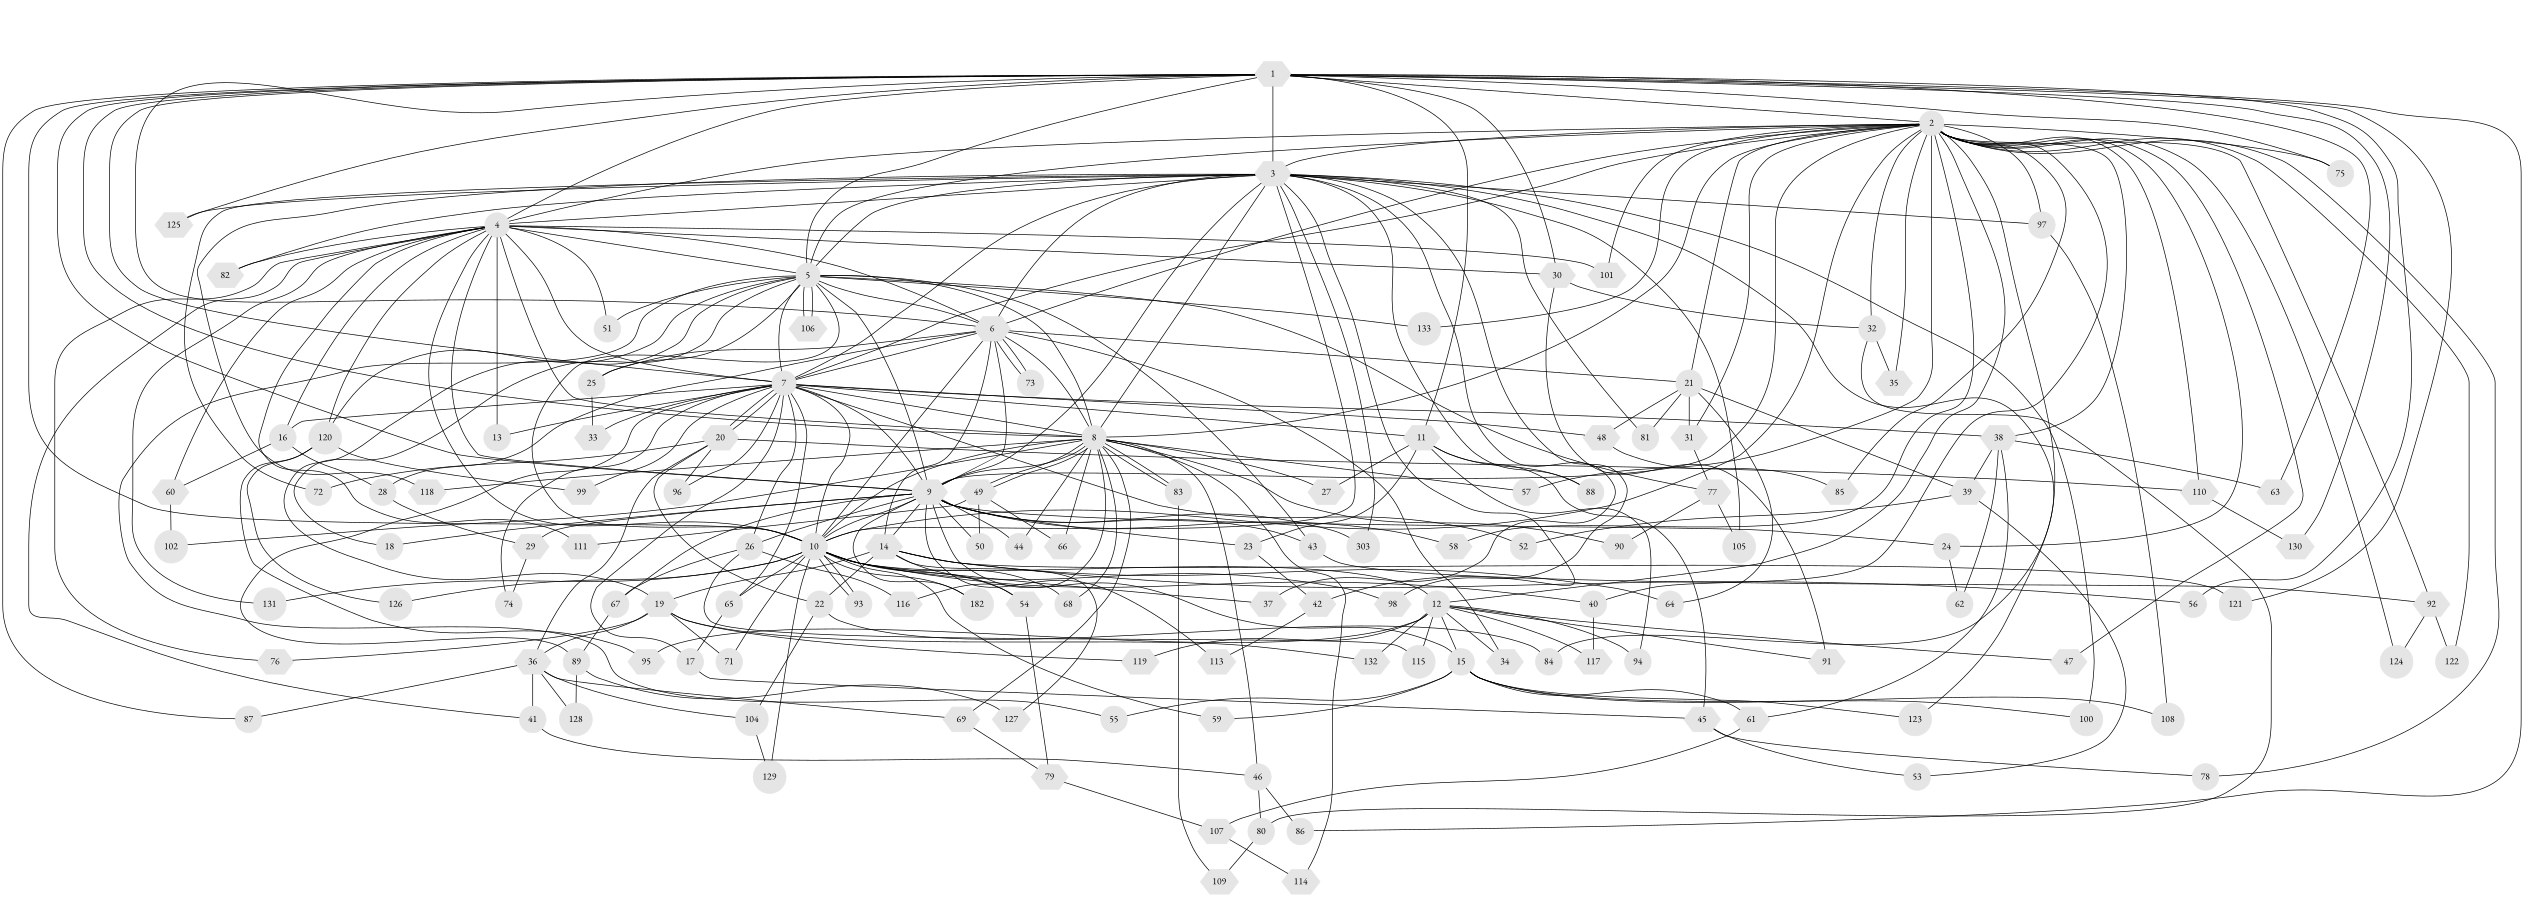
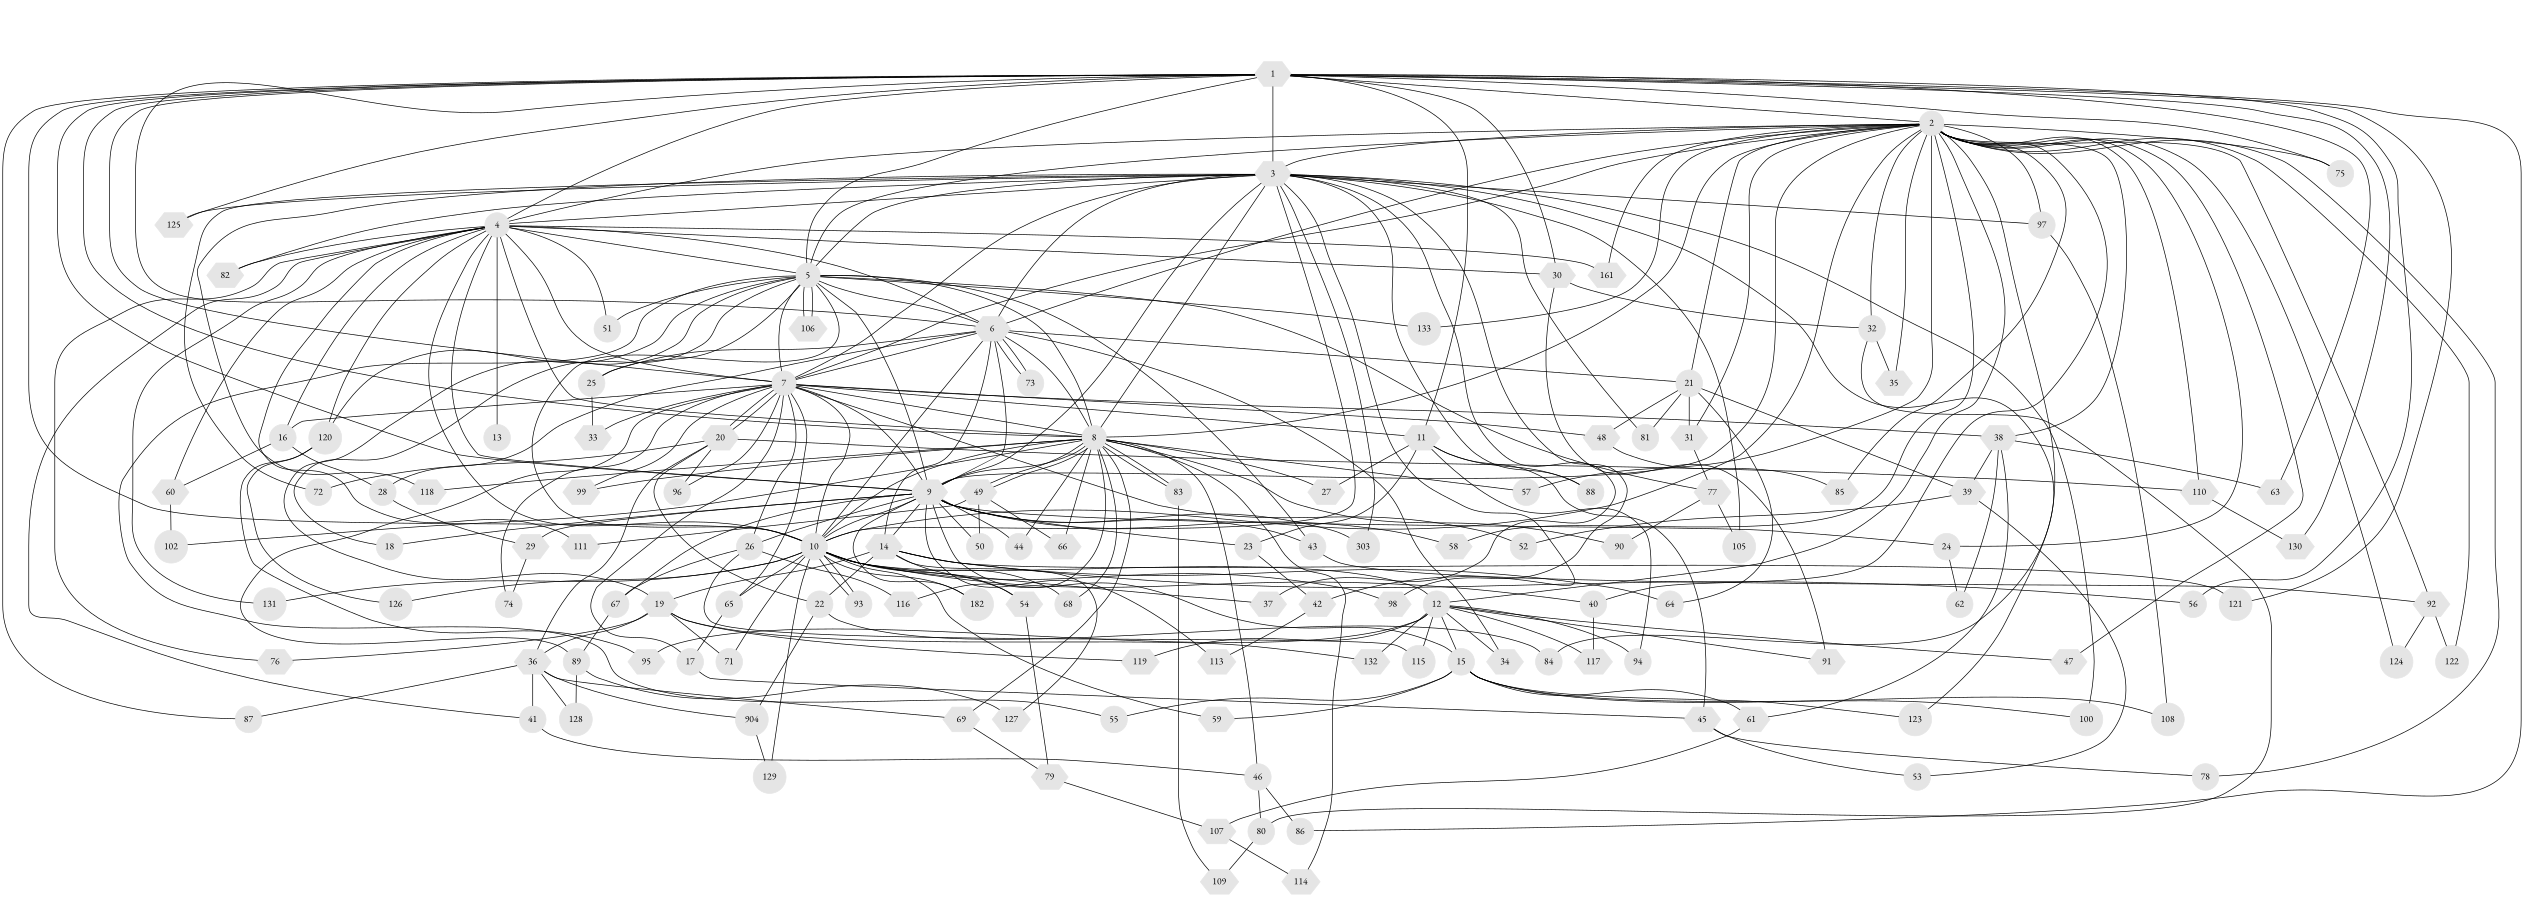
(1607, 275) -> (1607, 275)
(608, 414) -> none
(450, 475) -> (766, 466)
(752, 719) -> (752, 719)
